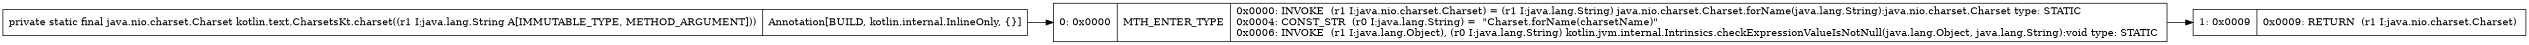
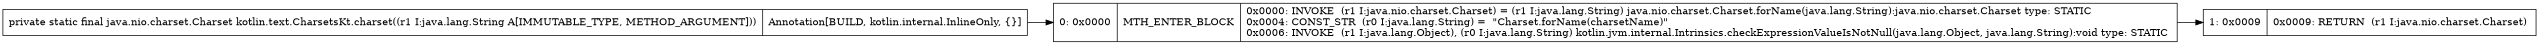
(1174, 22) -> (1179, 22)
